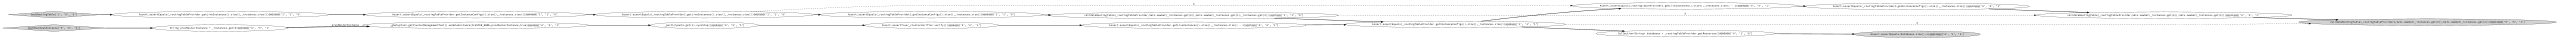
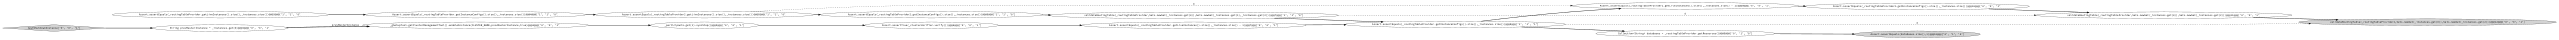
(54, 15) -> none
